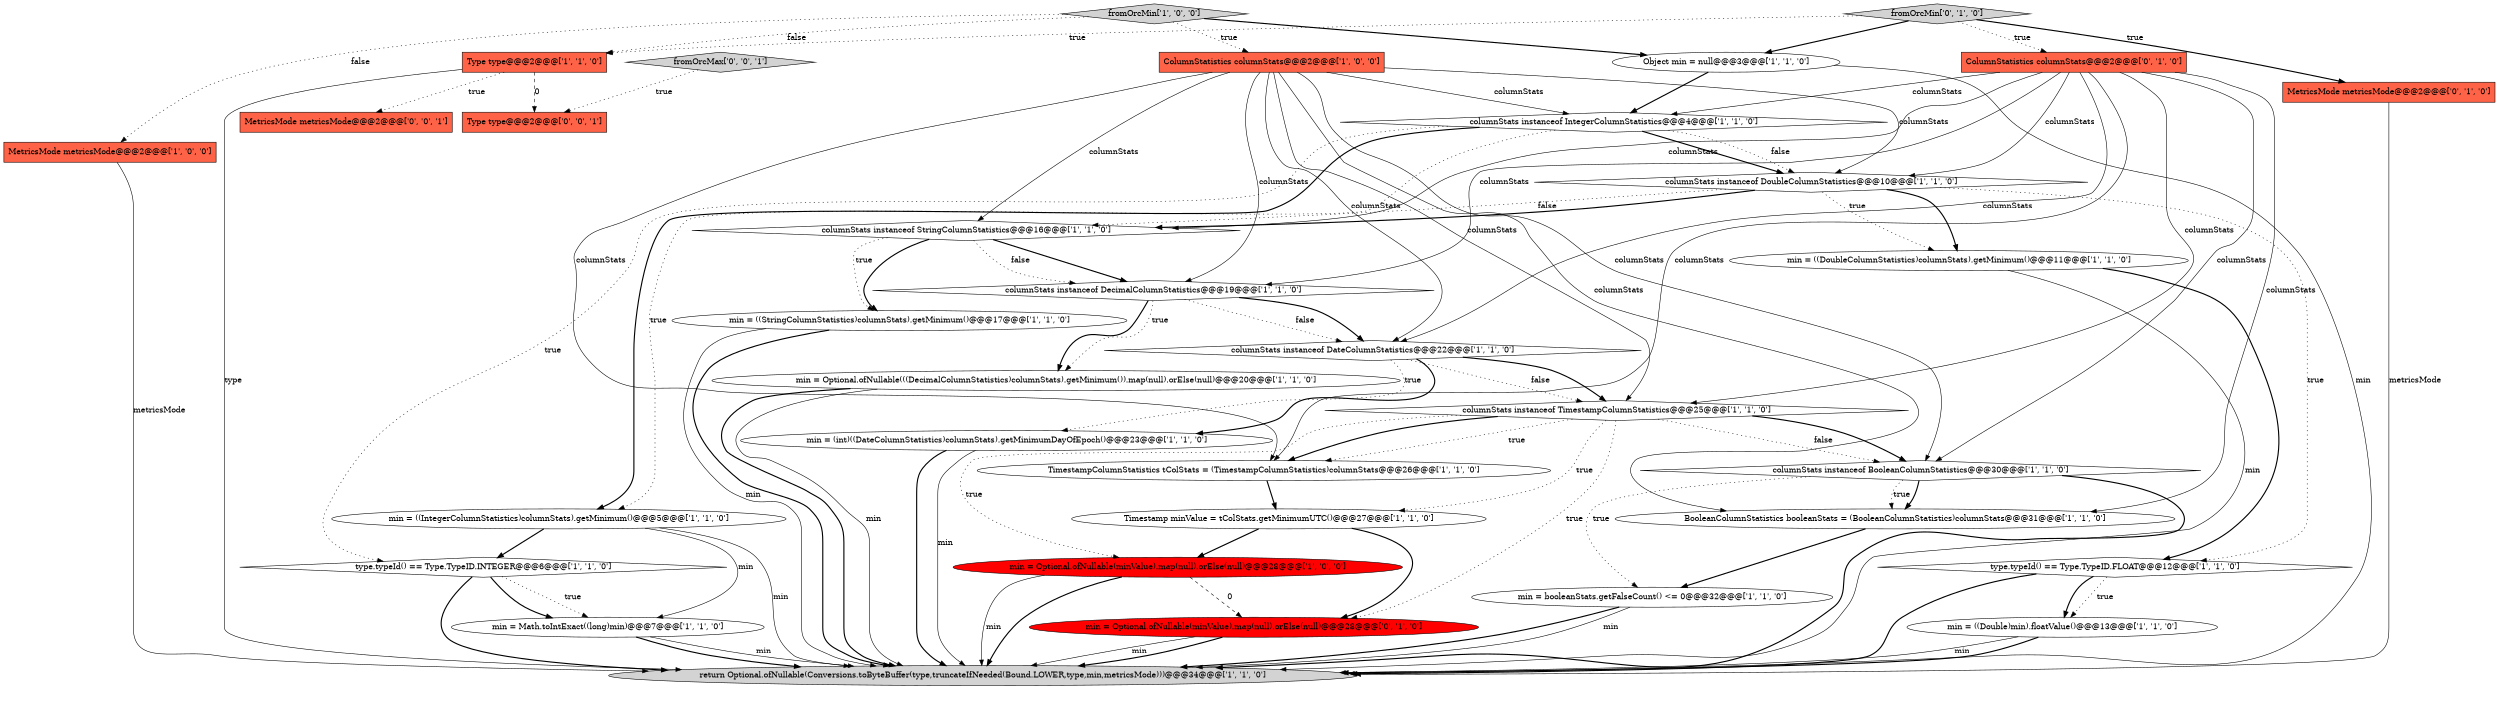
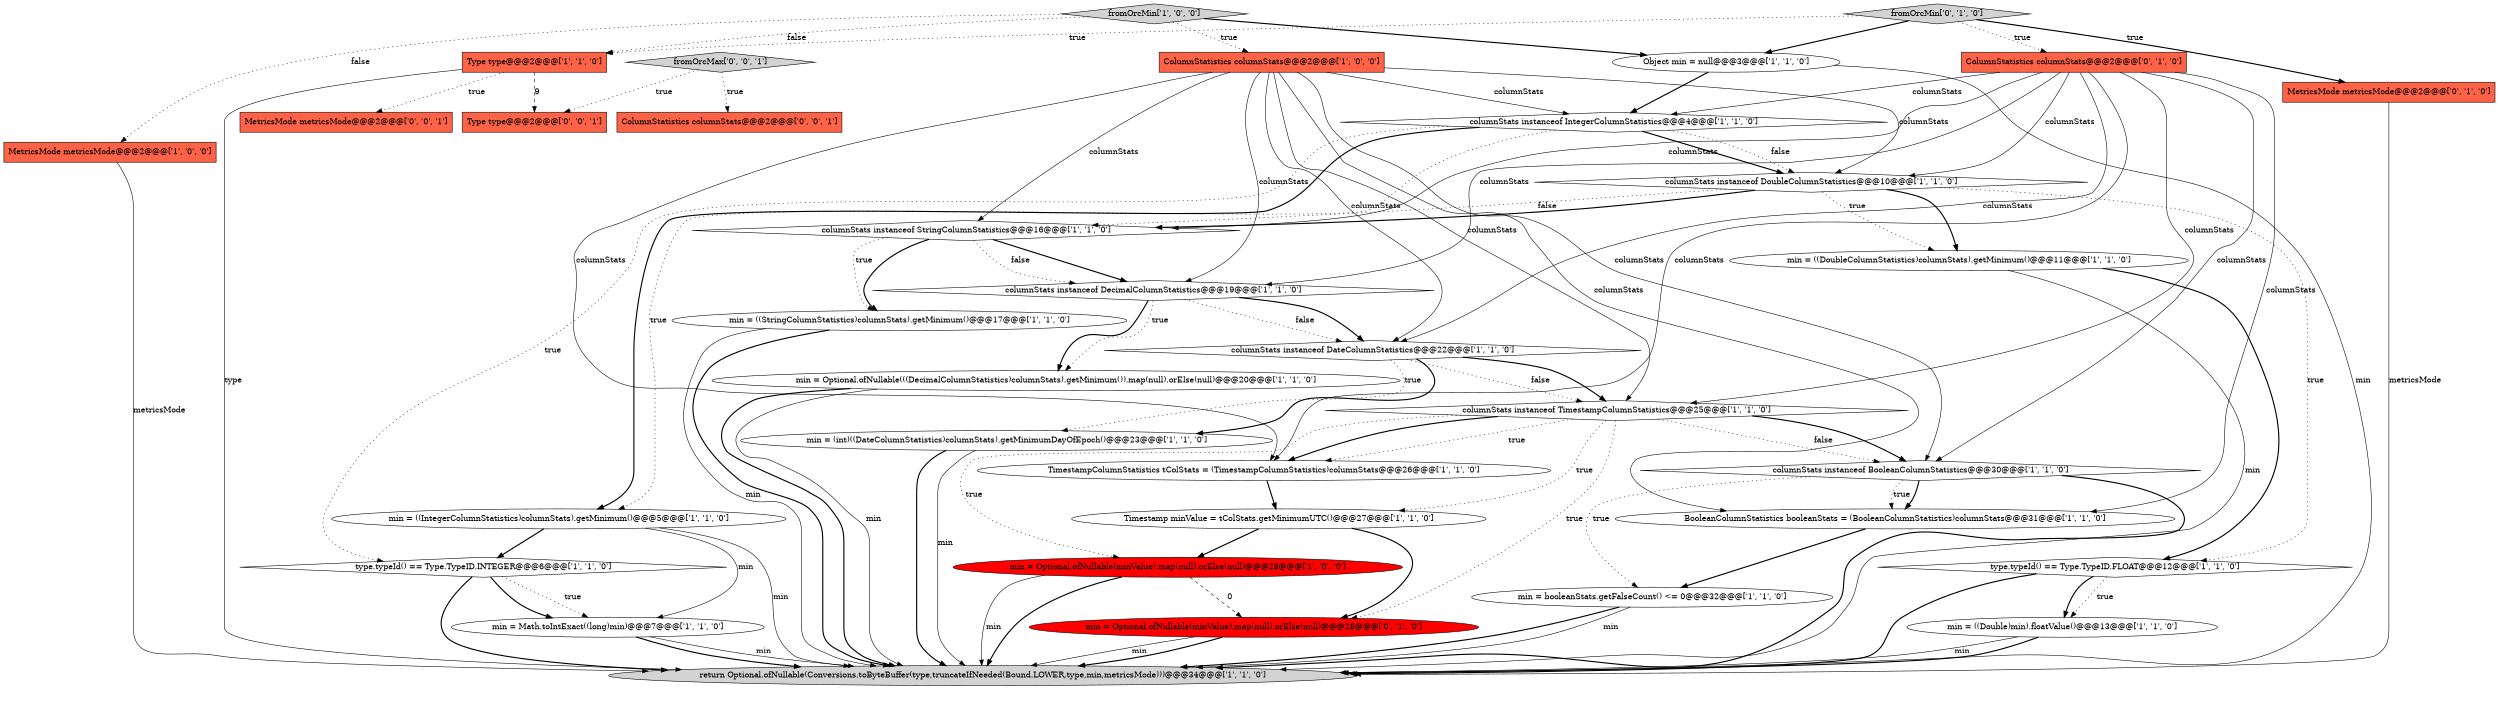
(537, 92) -> (537, 92)
none -> (729, 122)
